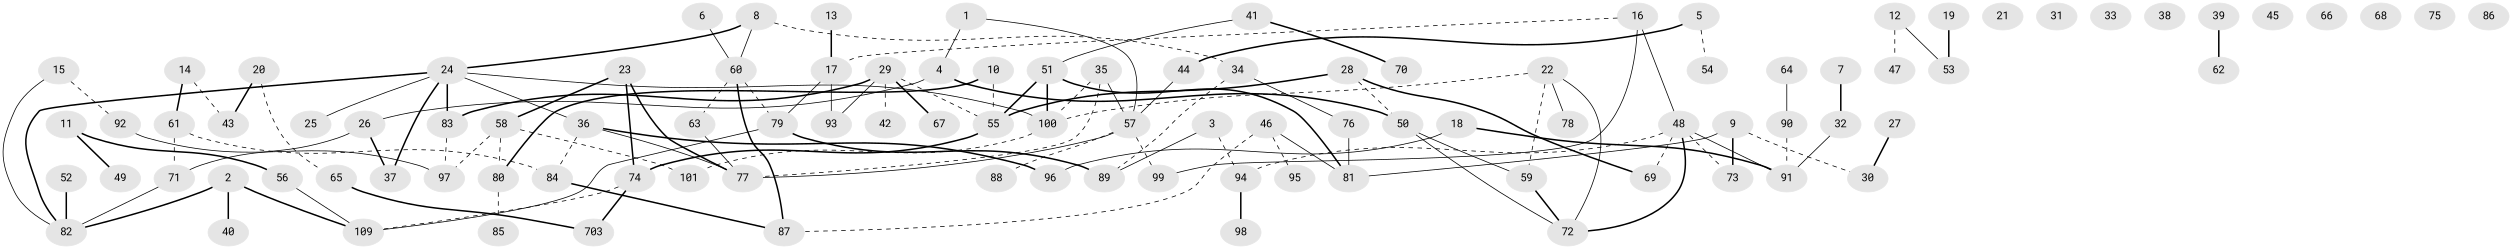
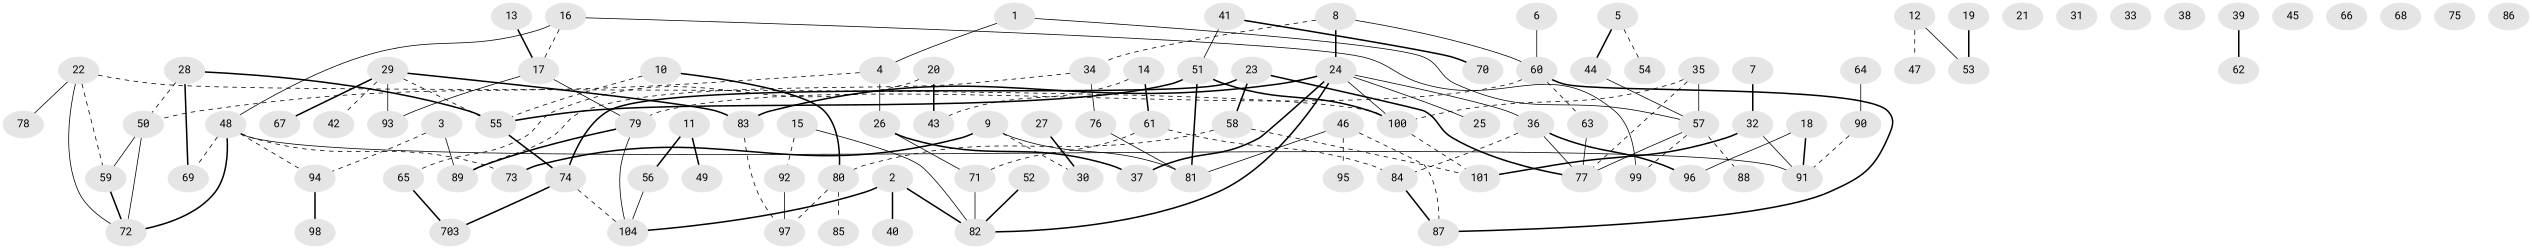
(1127, 101) -> (352, 95)
(475, 149) -> (817, 200)
none -> (1589, 160)
(363, 232) -> (628, 232)
